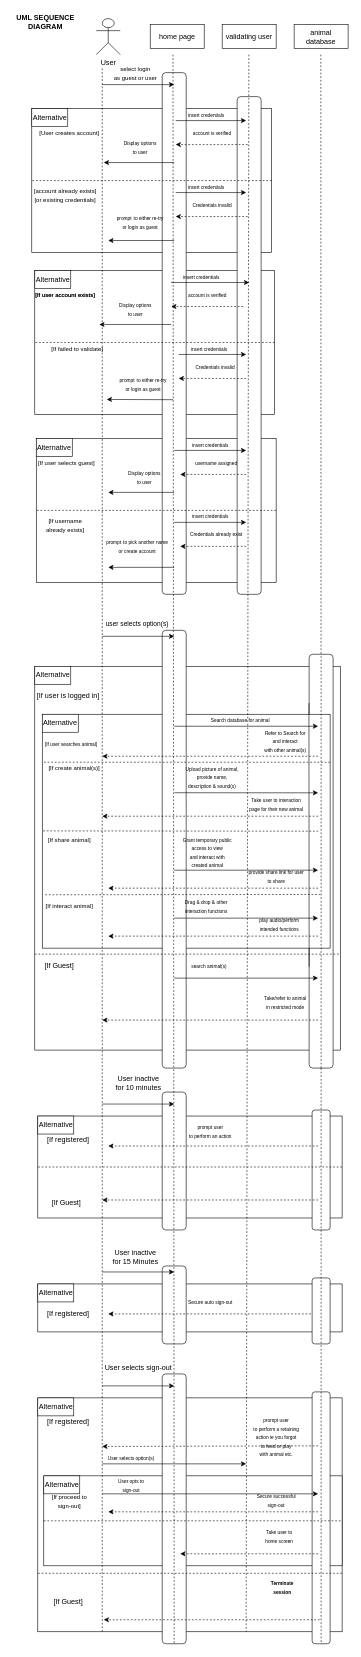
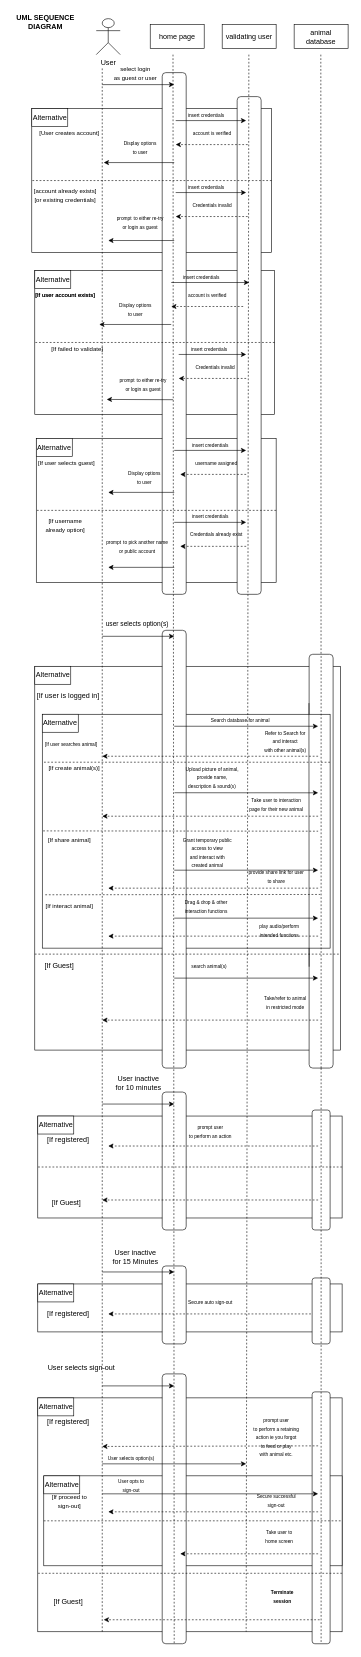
(65, 525) -> (65, 525)
(137, 546) -> (137, 546)
(279, 924) -> (279, 930)
(138, 1368) -> (81, 1368)
(282, 1587) -> (282, 1596)
